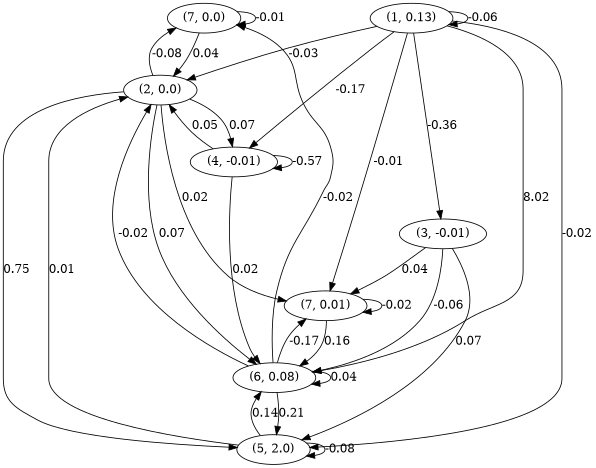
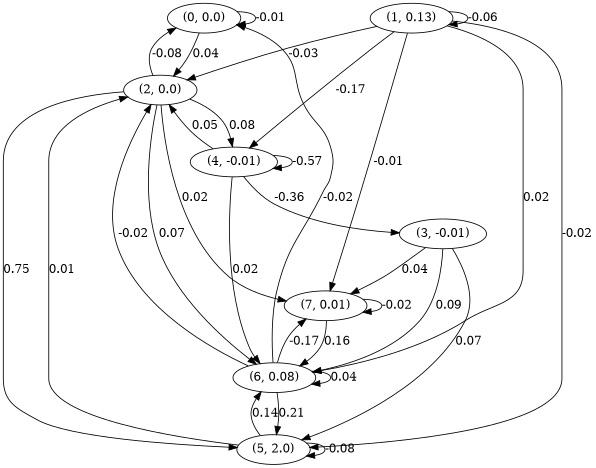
(204, 18) -> (204, 18)
(427, 122) -> (315, 220)
(242, 126) -> (242, 126)
(536, 198) -> (536, 198)
(449, 306) -> (449, 306)
